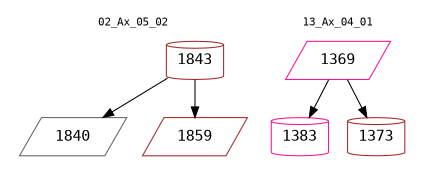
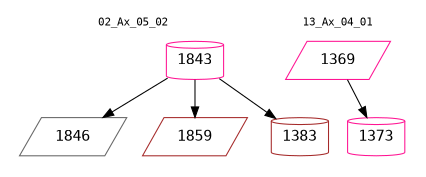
(195, 60) -> (195, 60)
(321, 94) -> (243, 96)
(73, 137) -> (73, 137)
(300, 137) -> (300, 137)
(376, 137) -> (376, 137)
